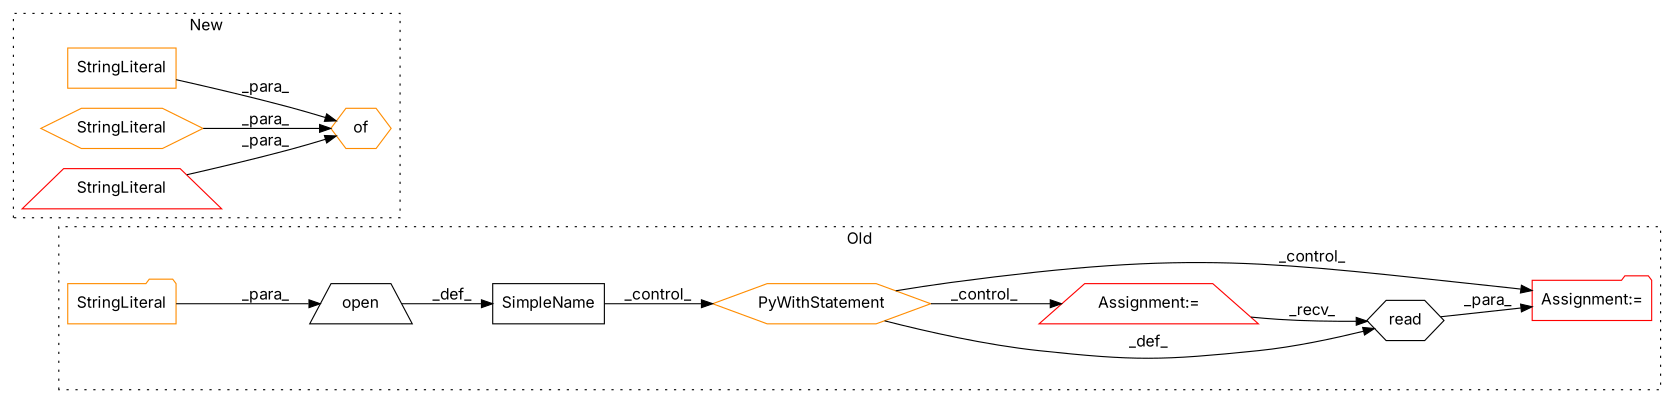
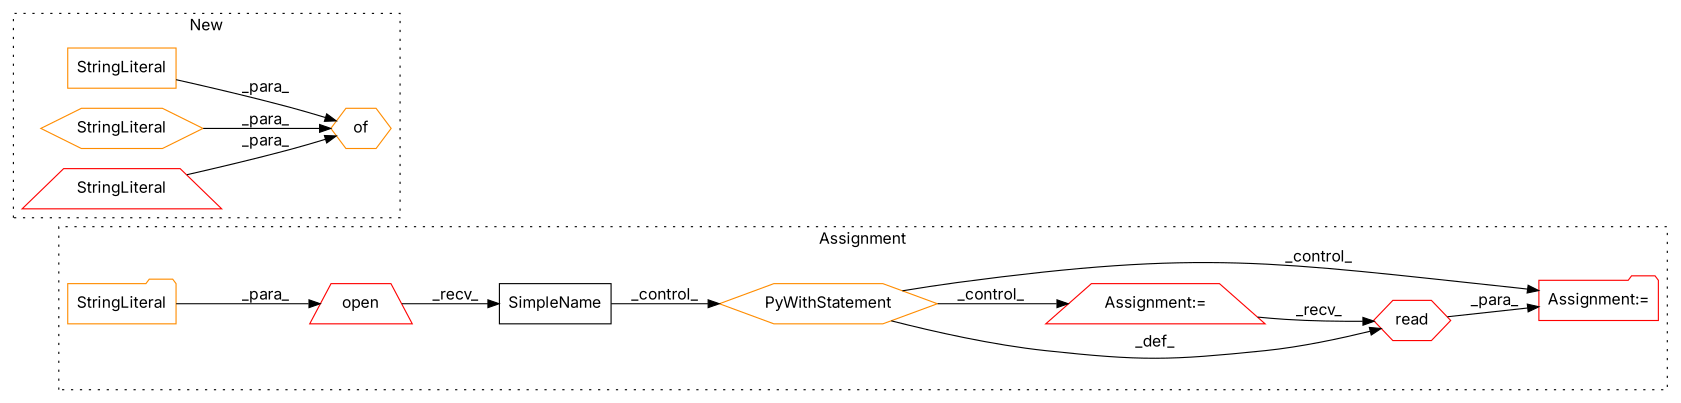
(860, 240) -> (863, 240)
(453, 295) -> (456, 295)
(361, 304) -> (361, 304)
(1405, 320) -> (1412, 320)
